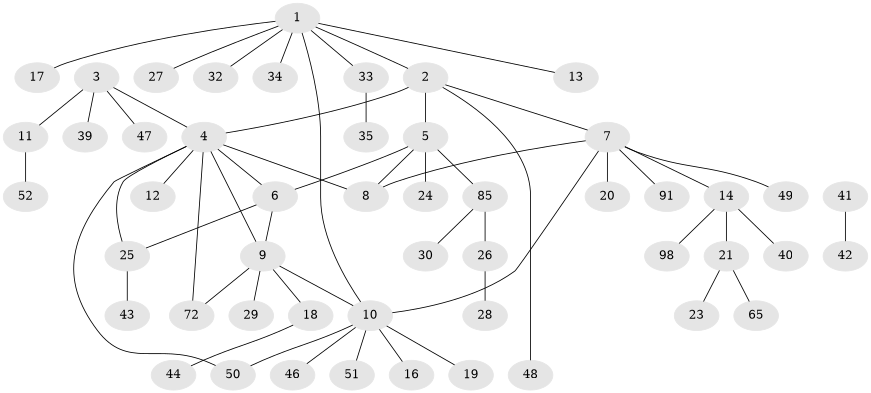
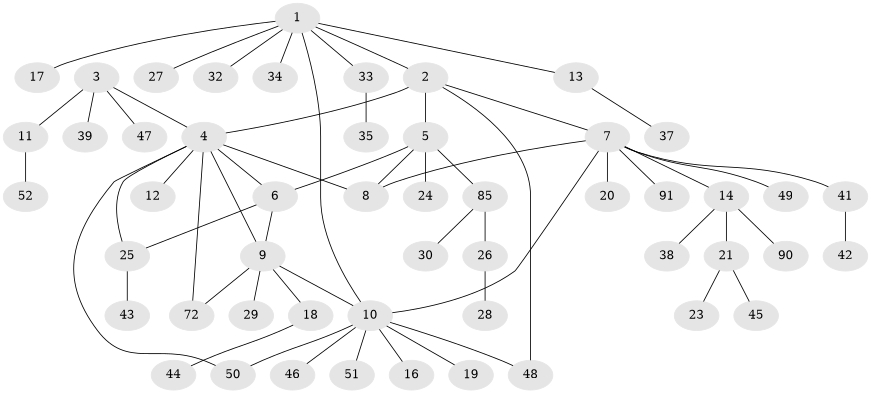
none -> (667, 137)
none -> (726, 167)
(667, 256) -> (667, 256)
(786, 256) -> (786, 256)
(756, 316) -> (756, 316)
none -> (452, 342)
